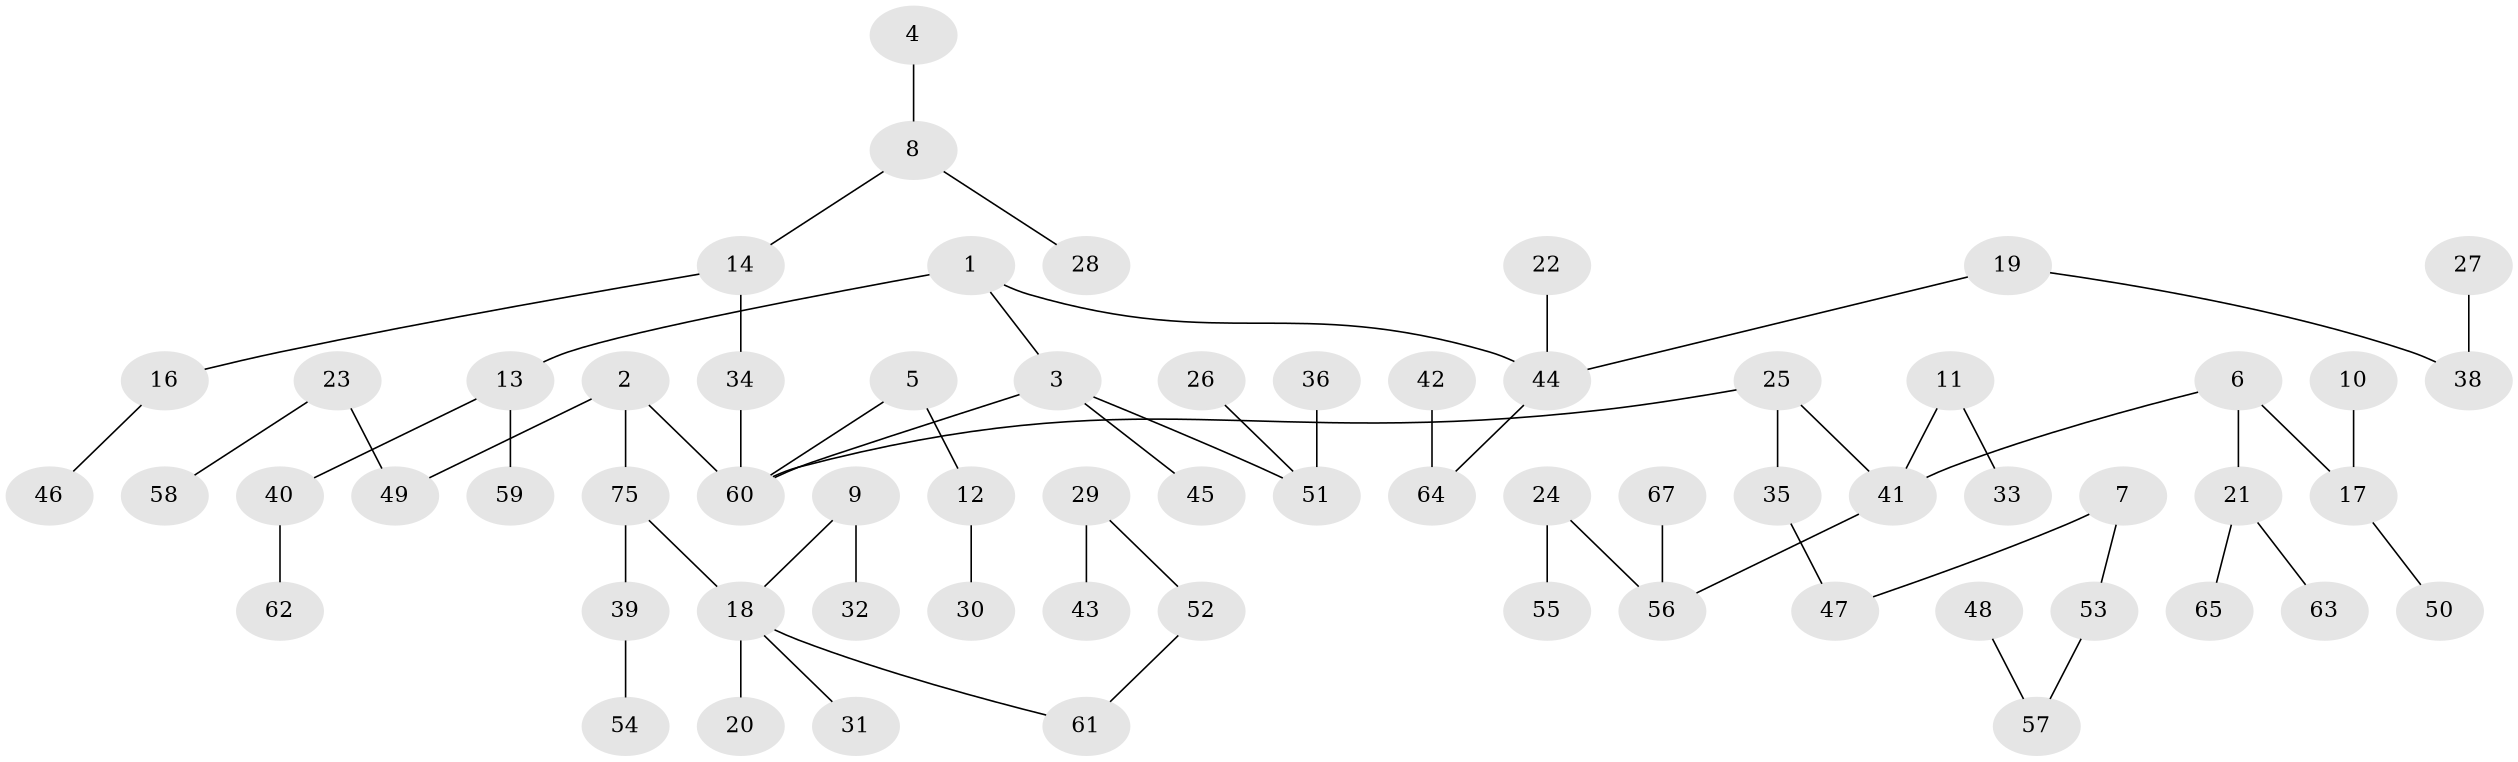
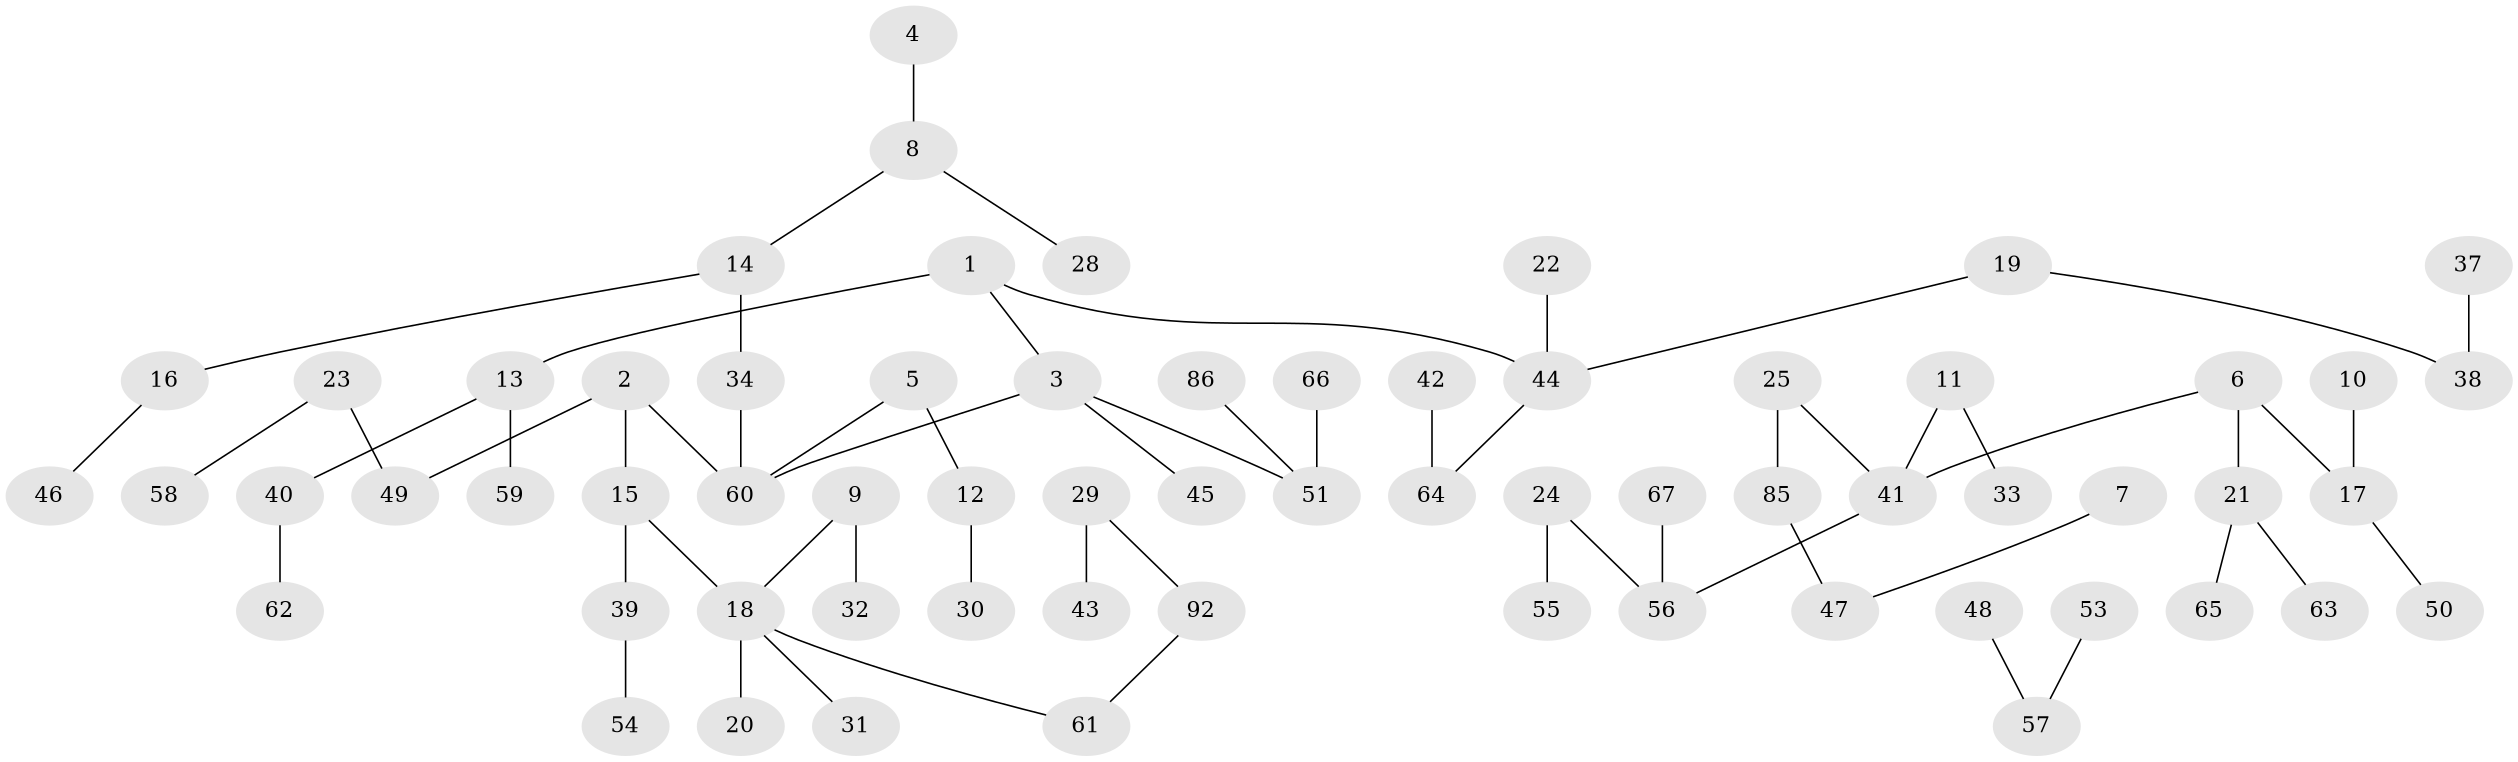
(2469, 266) -> (2469, 266)
(1202, 381) -> (1202, 381)
(1317, 381) -> (1317, 381)
(1277, 422) -> none
(626, 496) -> (626, 496)
(1778, 496) -> (1778, 496)
(2109, 554) -> none
(1202, 611) -> (1202, 611)
